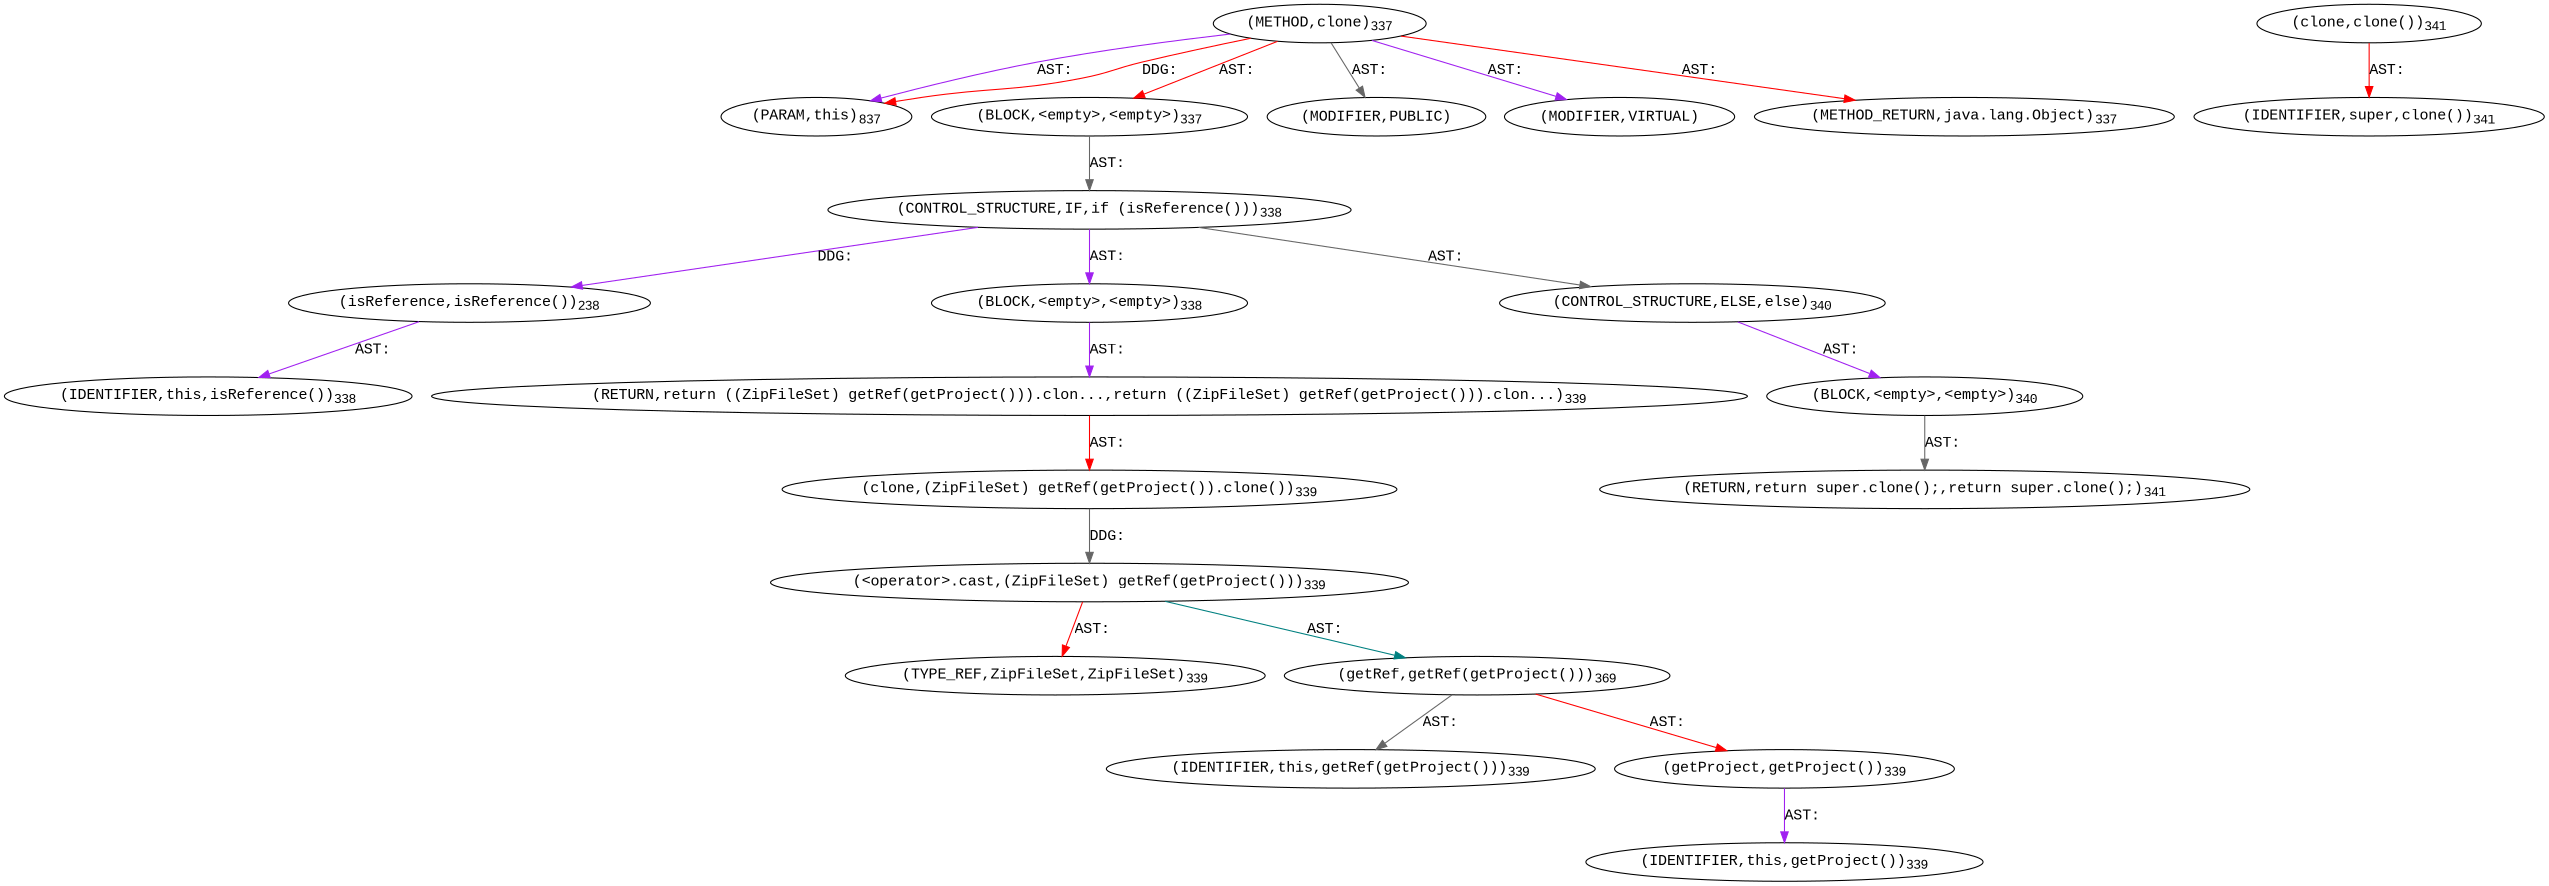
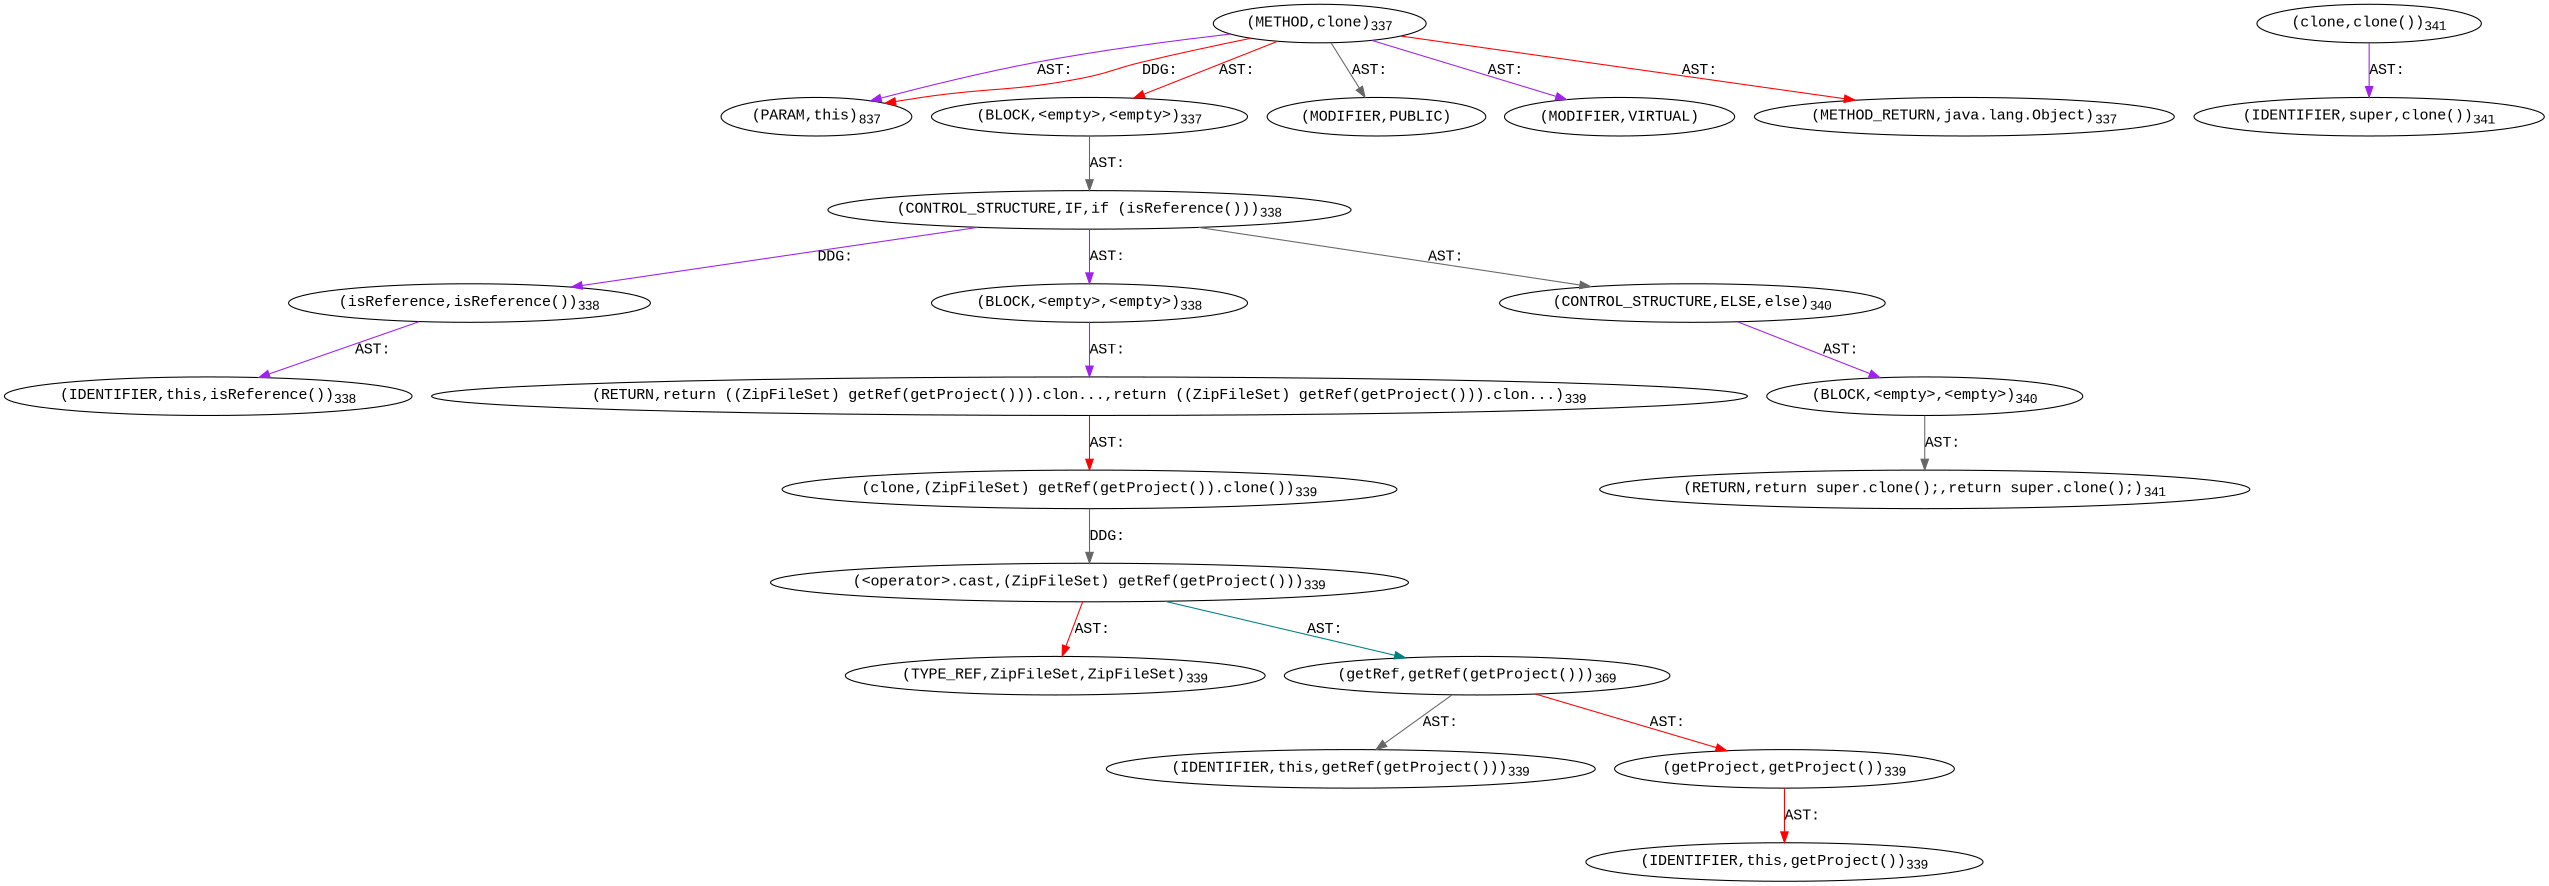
(2369, 65) -> (2369, 65)
(589, 301) -> (589, 301)
(1784, 810) -> (1784, 810)
